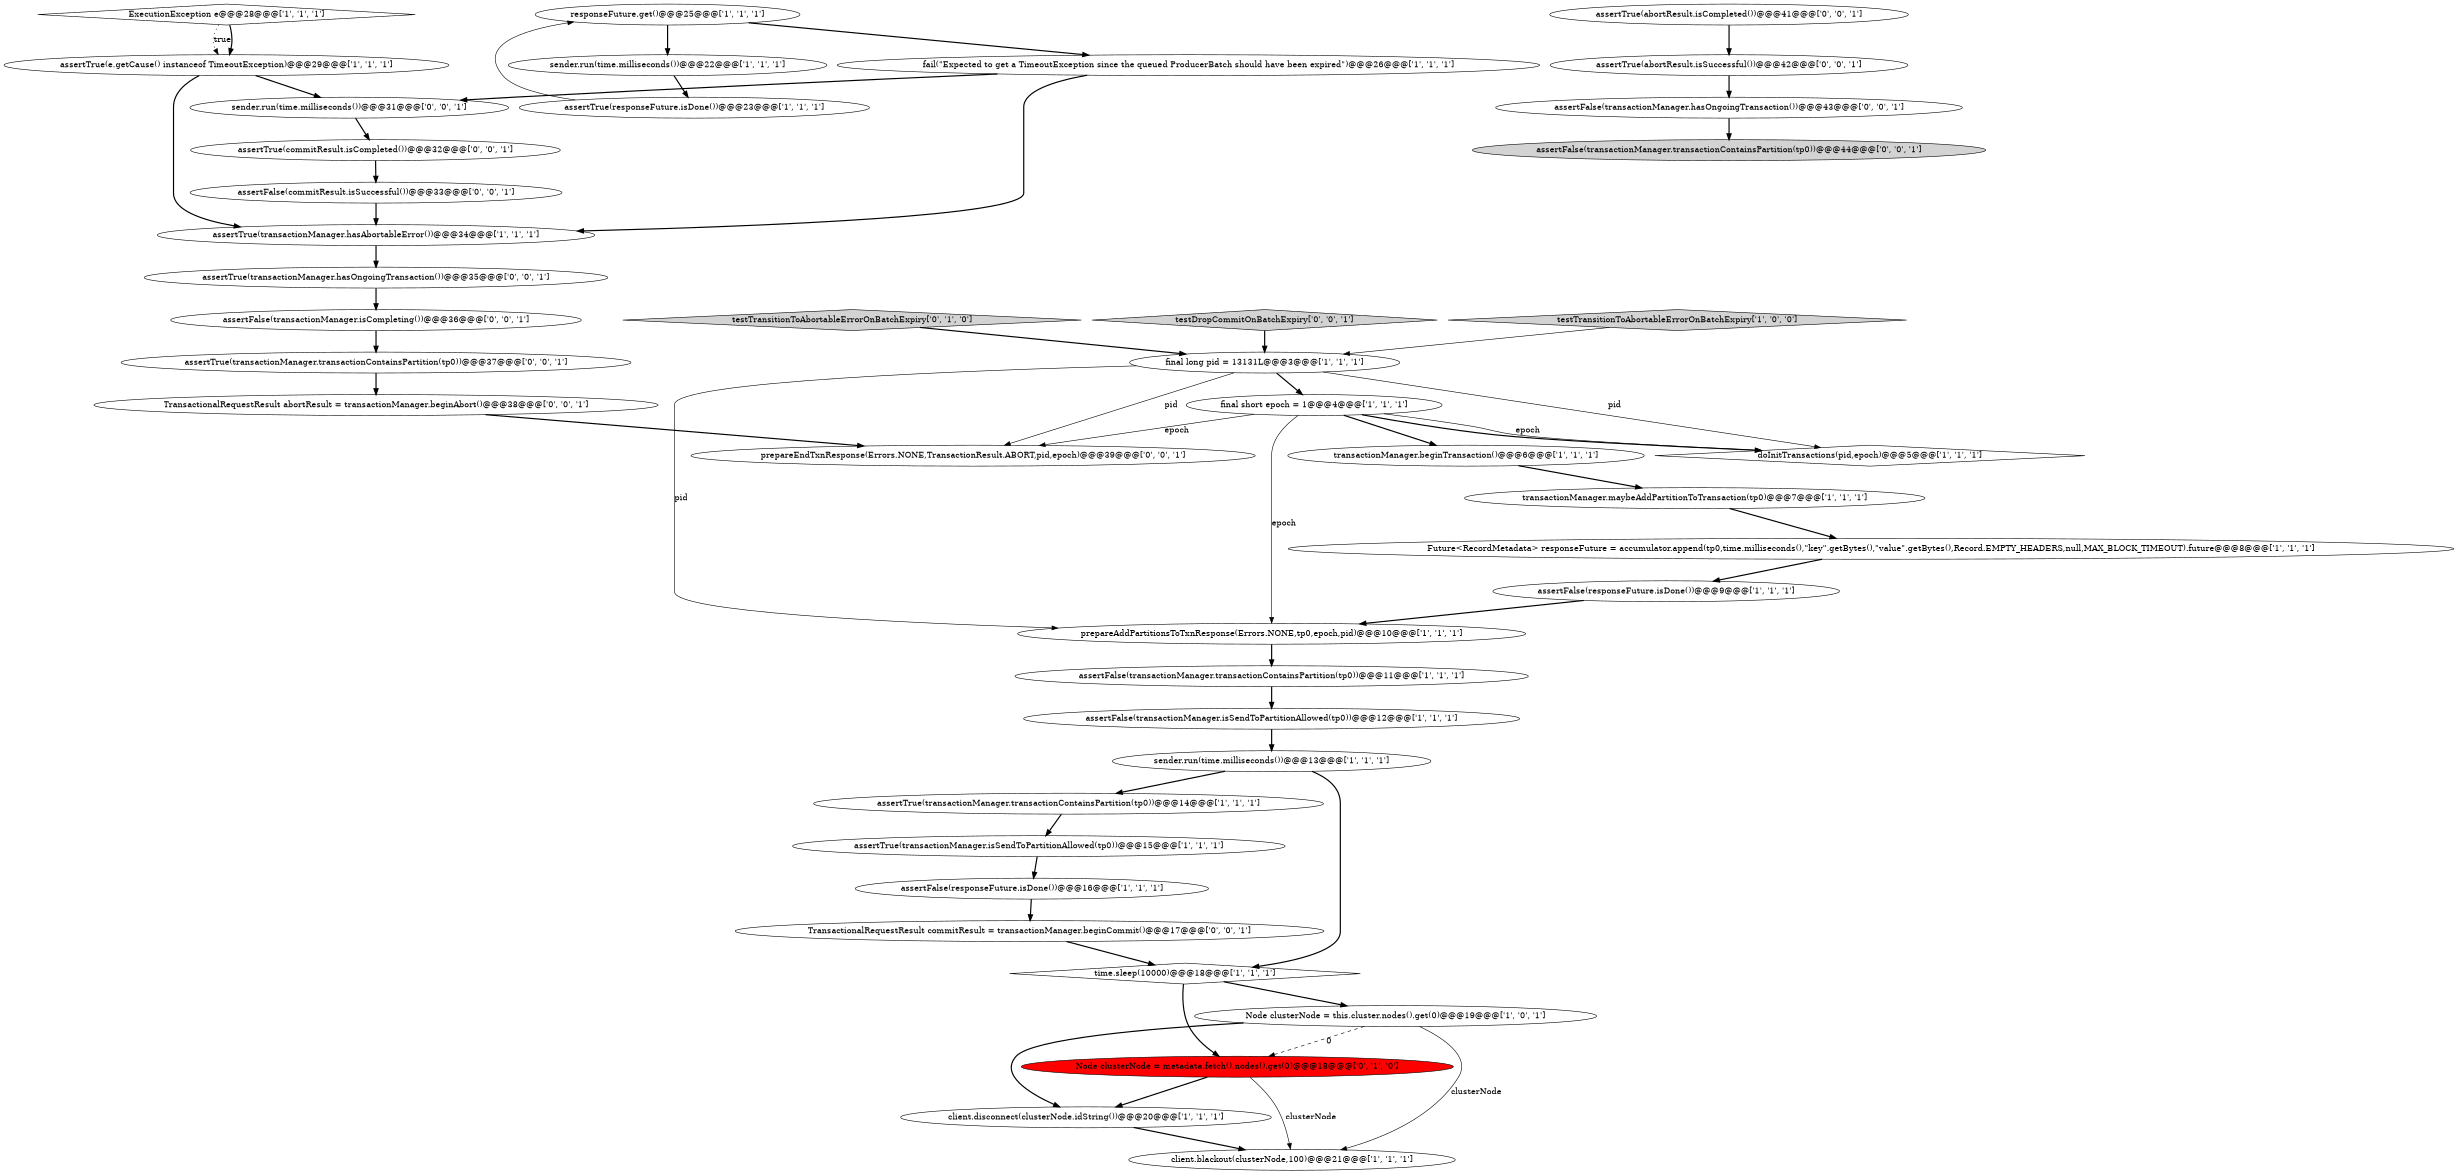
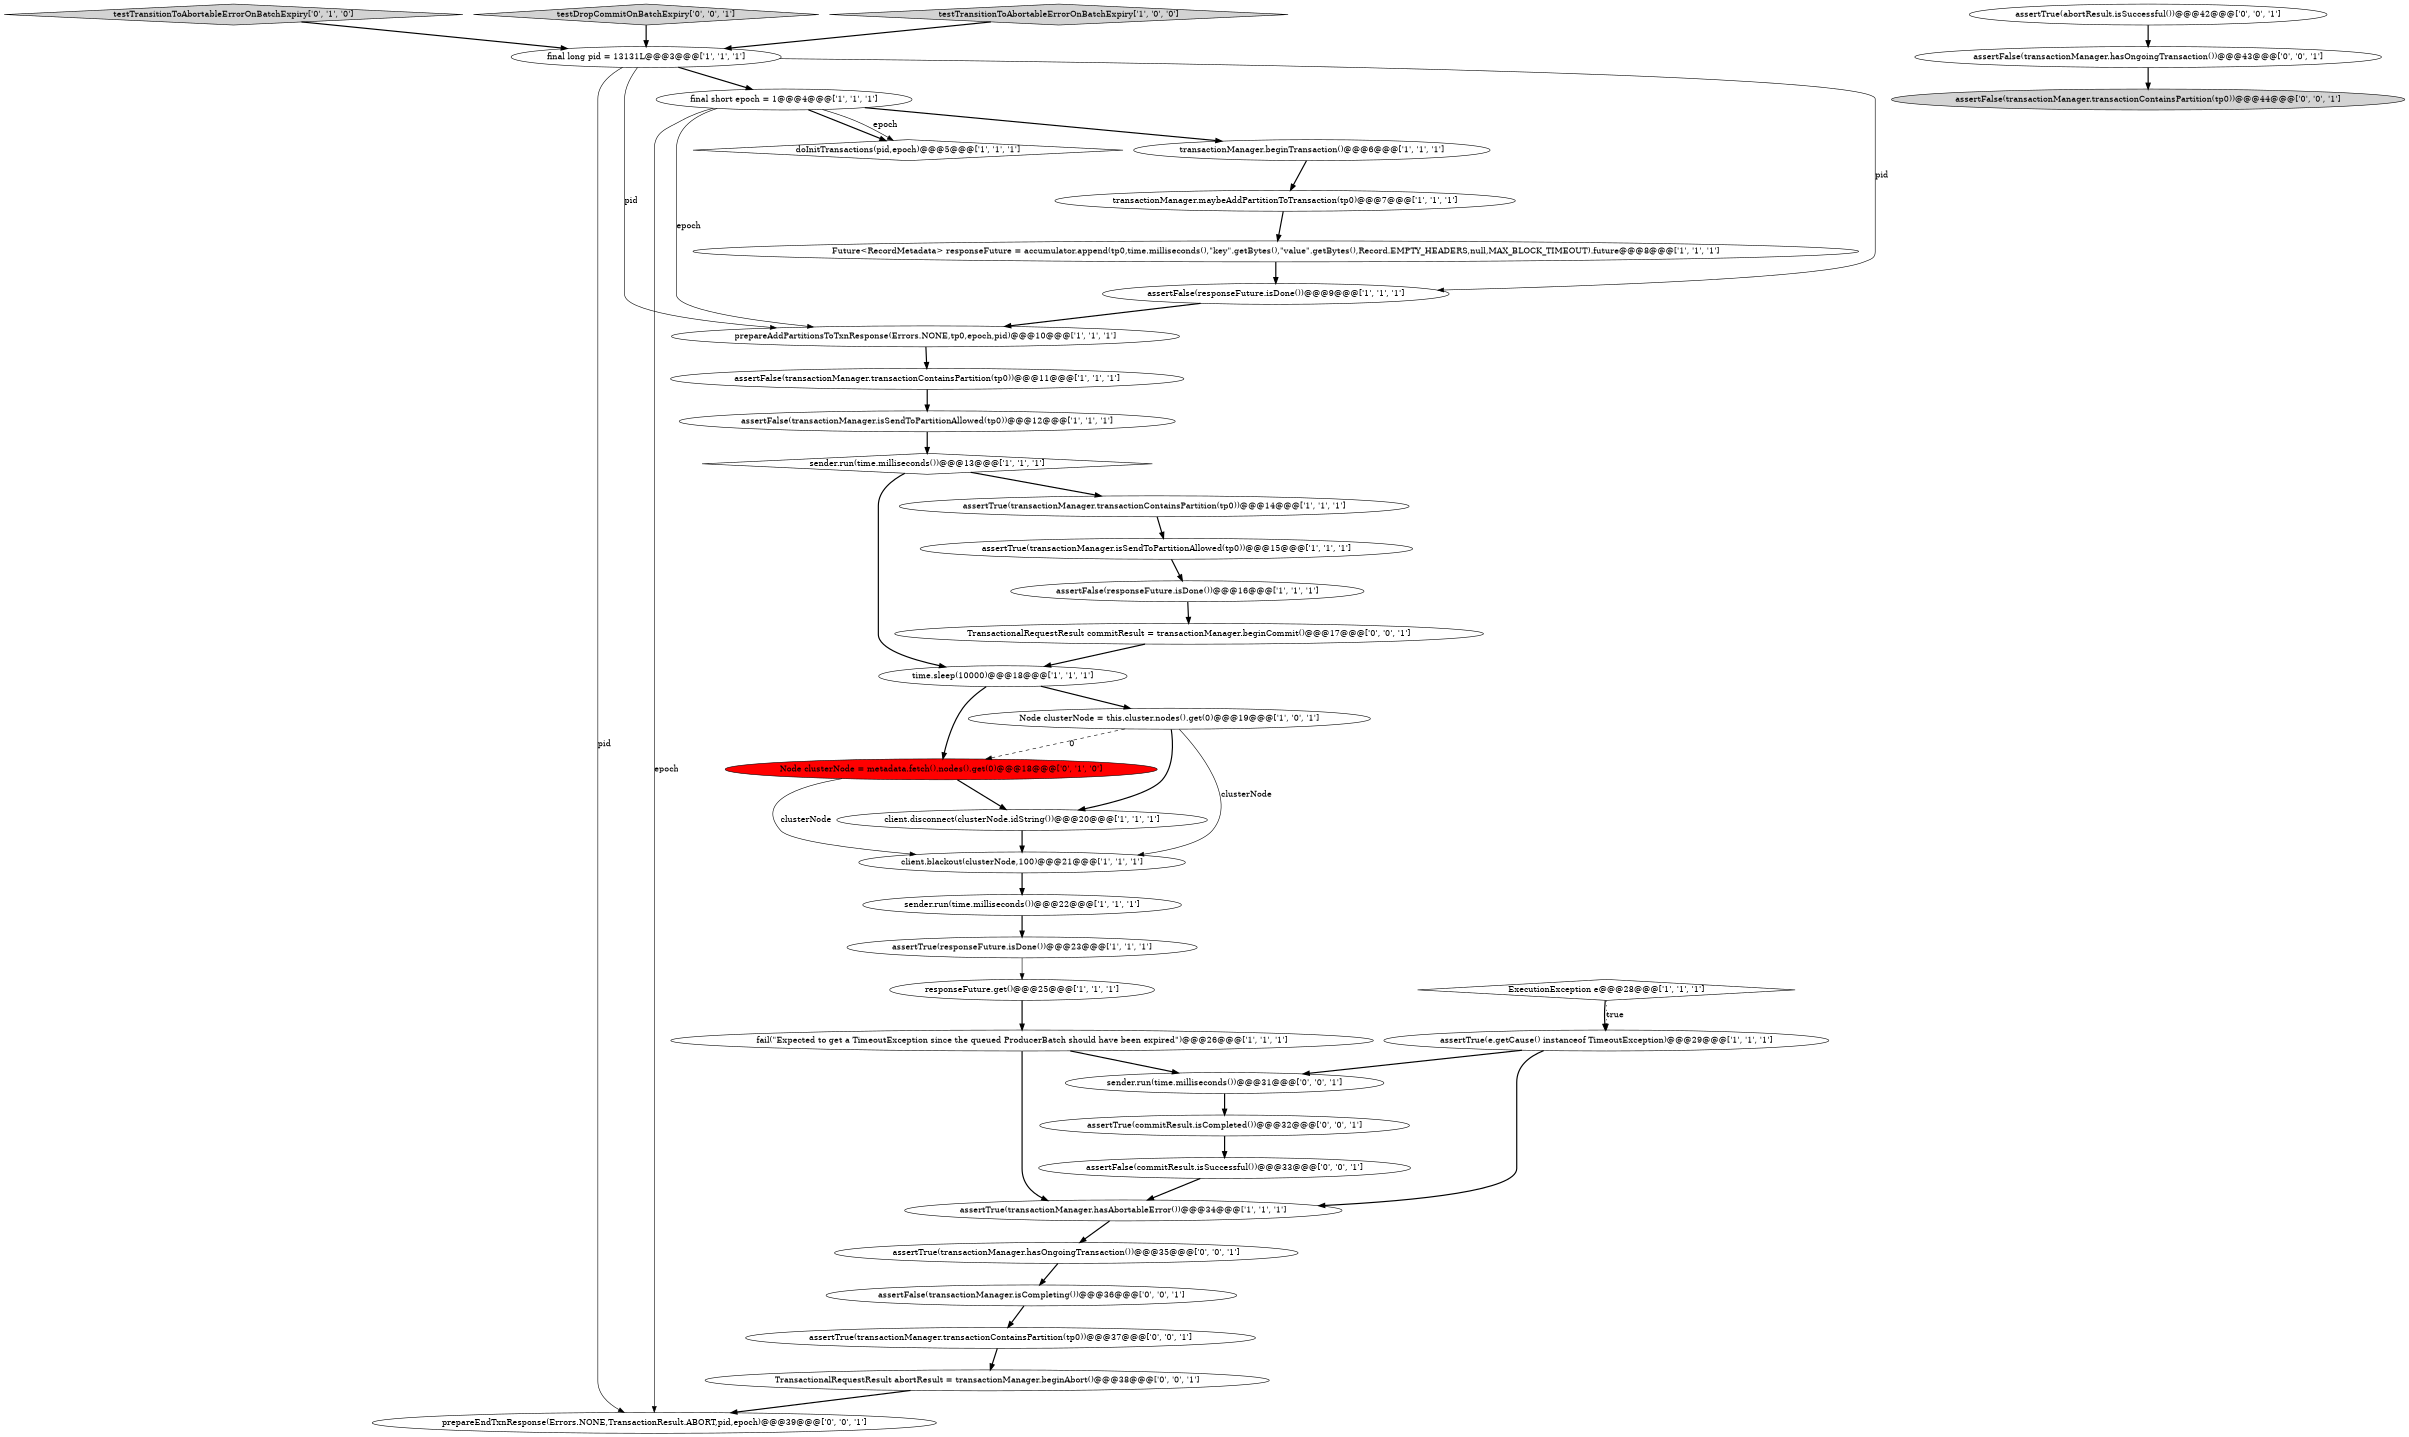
(1729, 15) -> none
(668, 37) -> (1022, 881)
(1480, 340) -> (861, 35)
(1569, 409) -> (1624, 76)
(1272, 761) -> (927, 464)
(1185, 974) -> (1003, 676)
